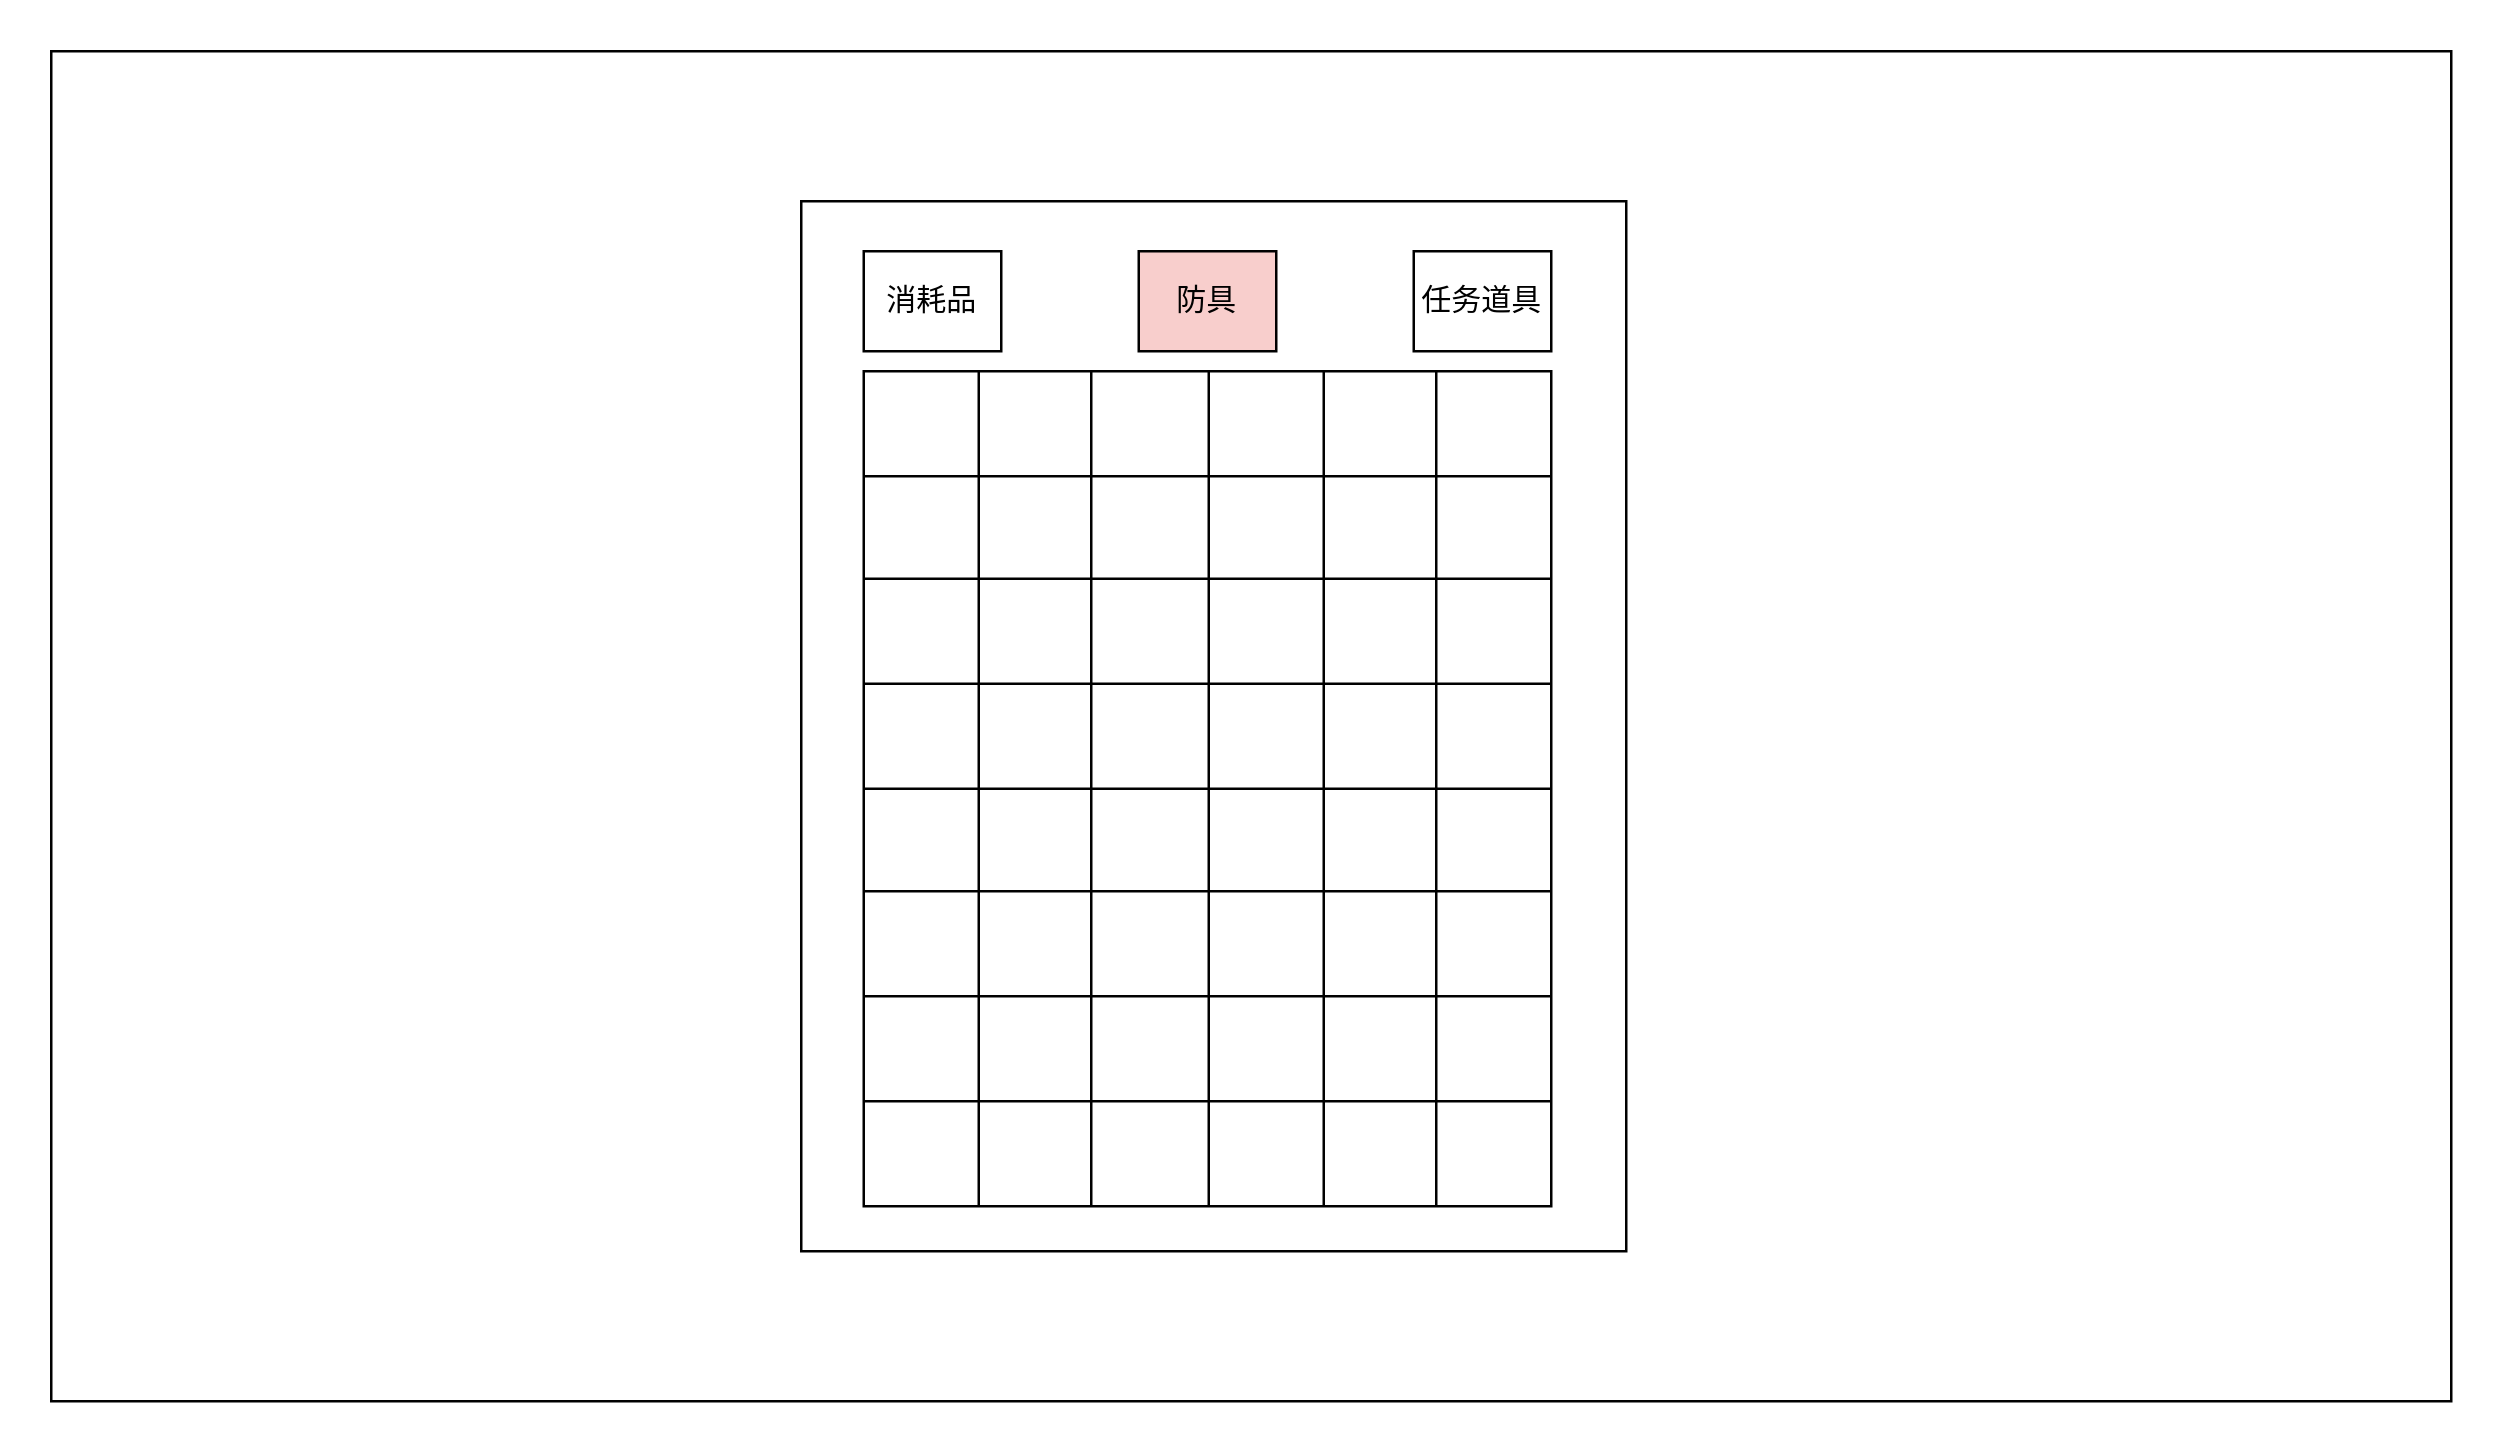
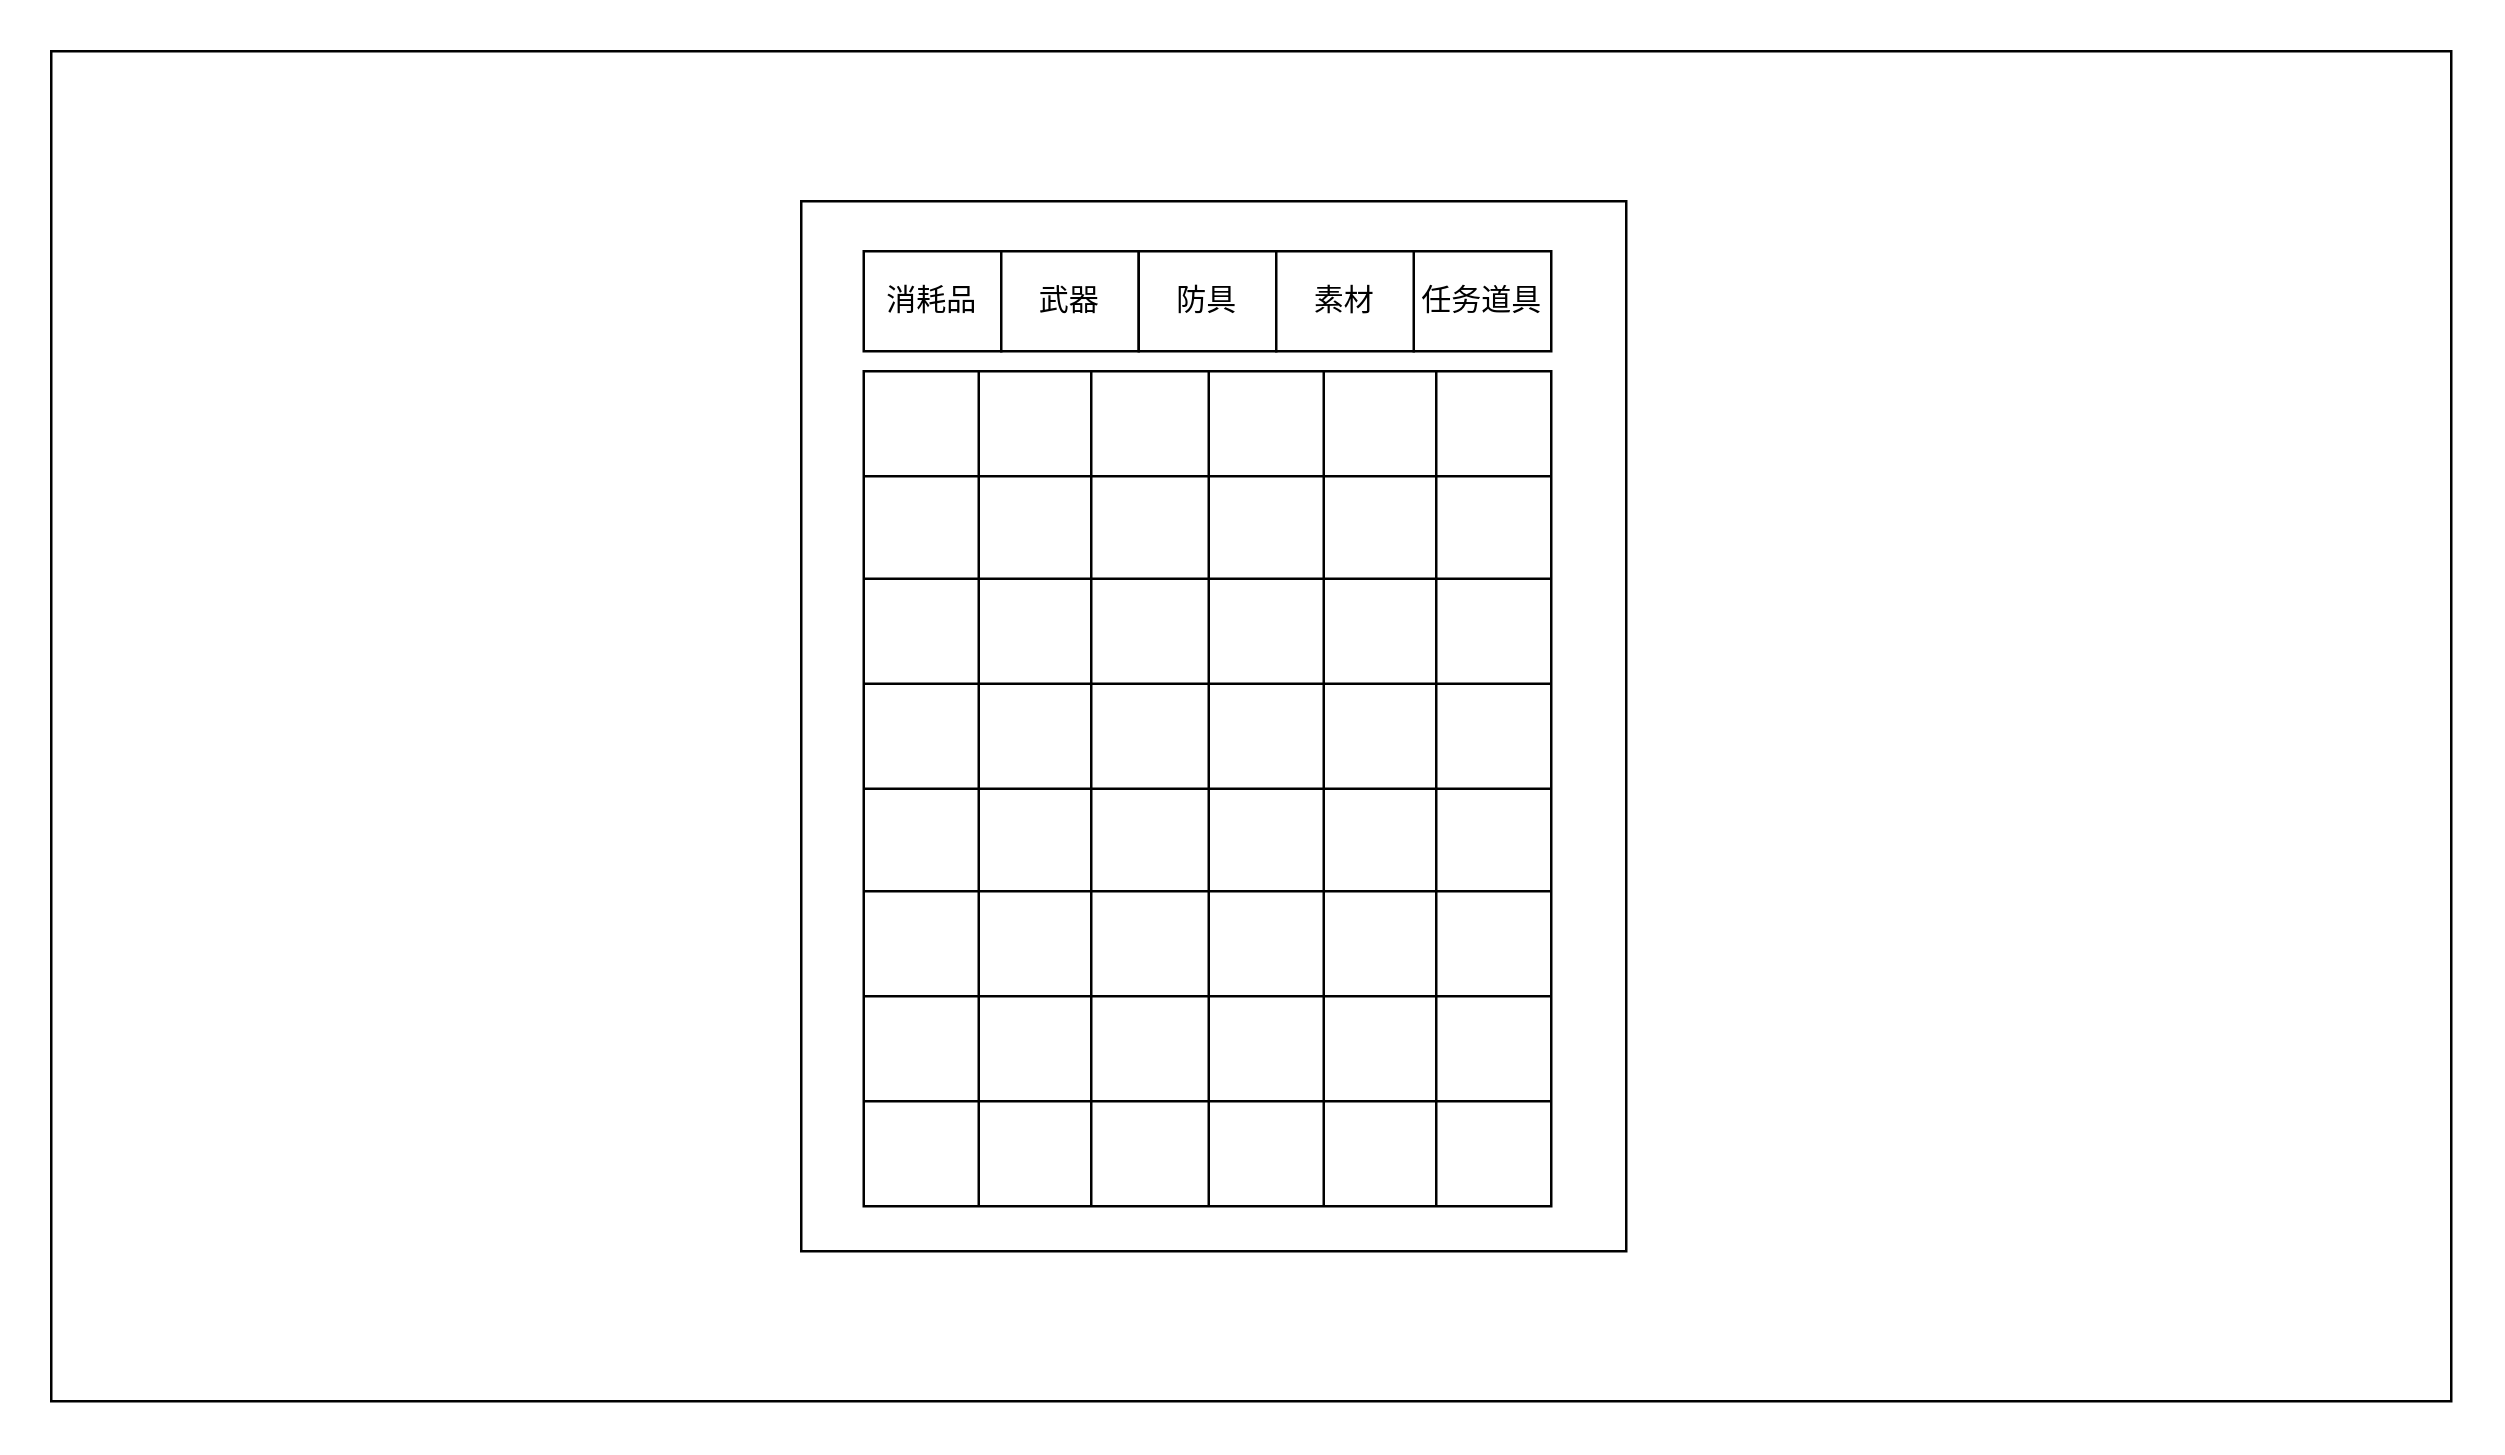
none -> (1070, 301)
(1208, 301) -> (1208, 301)
none -> (1345, 301)
